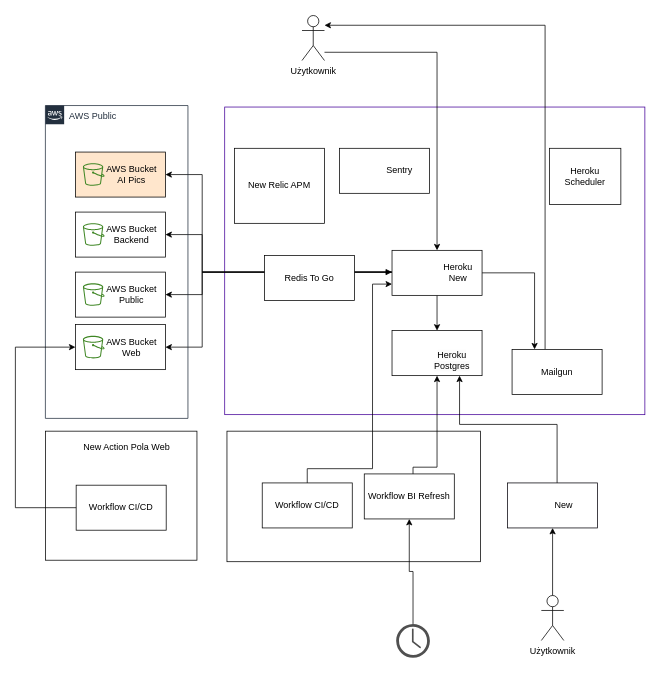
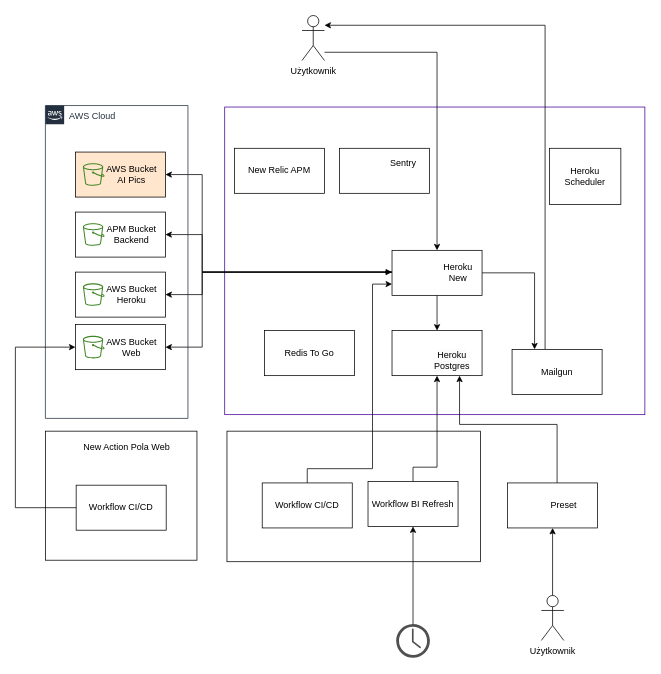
(91, 116) -> (90, 116)
(399, 171) -> (403, 163)
(279, 186) -> (279, 171)
(132, 234) -> (132, 234)
(309, 278) -> (309, 353)
(132, 294) -> (132, 294)
(409, 496) -> (413, 504)
(564, 505) -> (564, 505)
